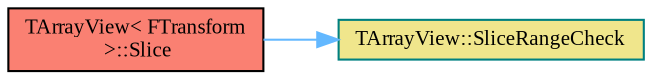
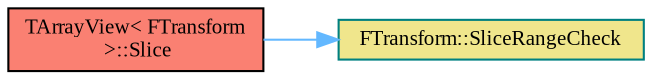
(491, 40) -> (491, 40)
